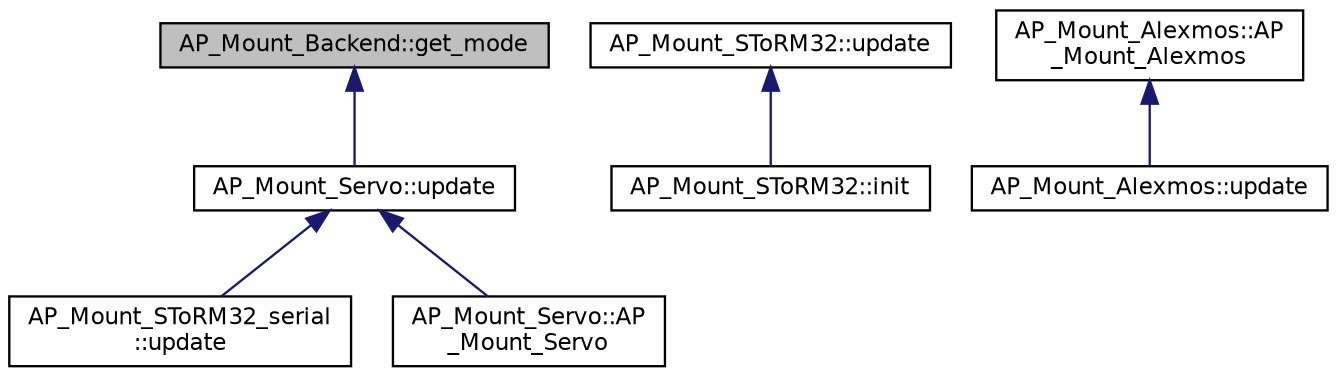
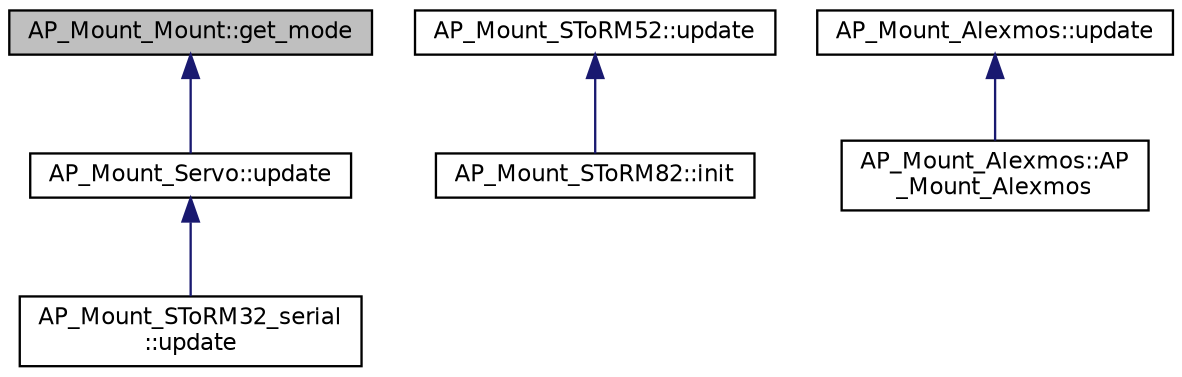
(355, 45) -> (191, 33)
(771, 45) -> (595, 33)
(1150, 135) -> (995, 110)
(771, 188) -> (595, 176)
(529, 331) -> none
